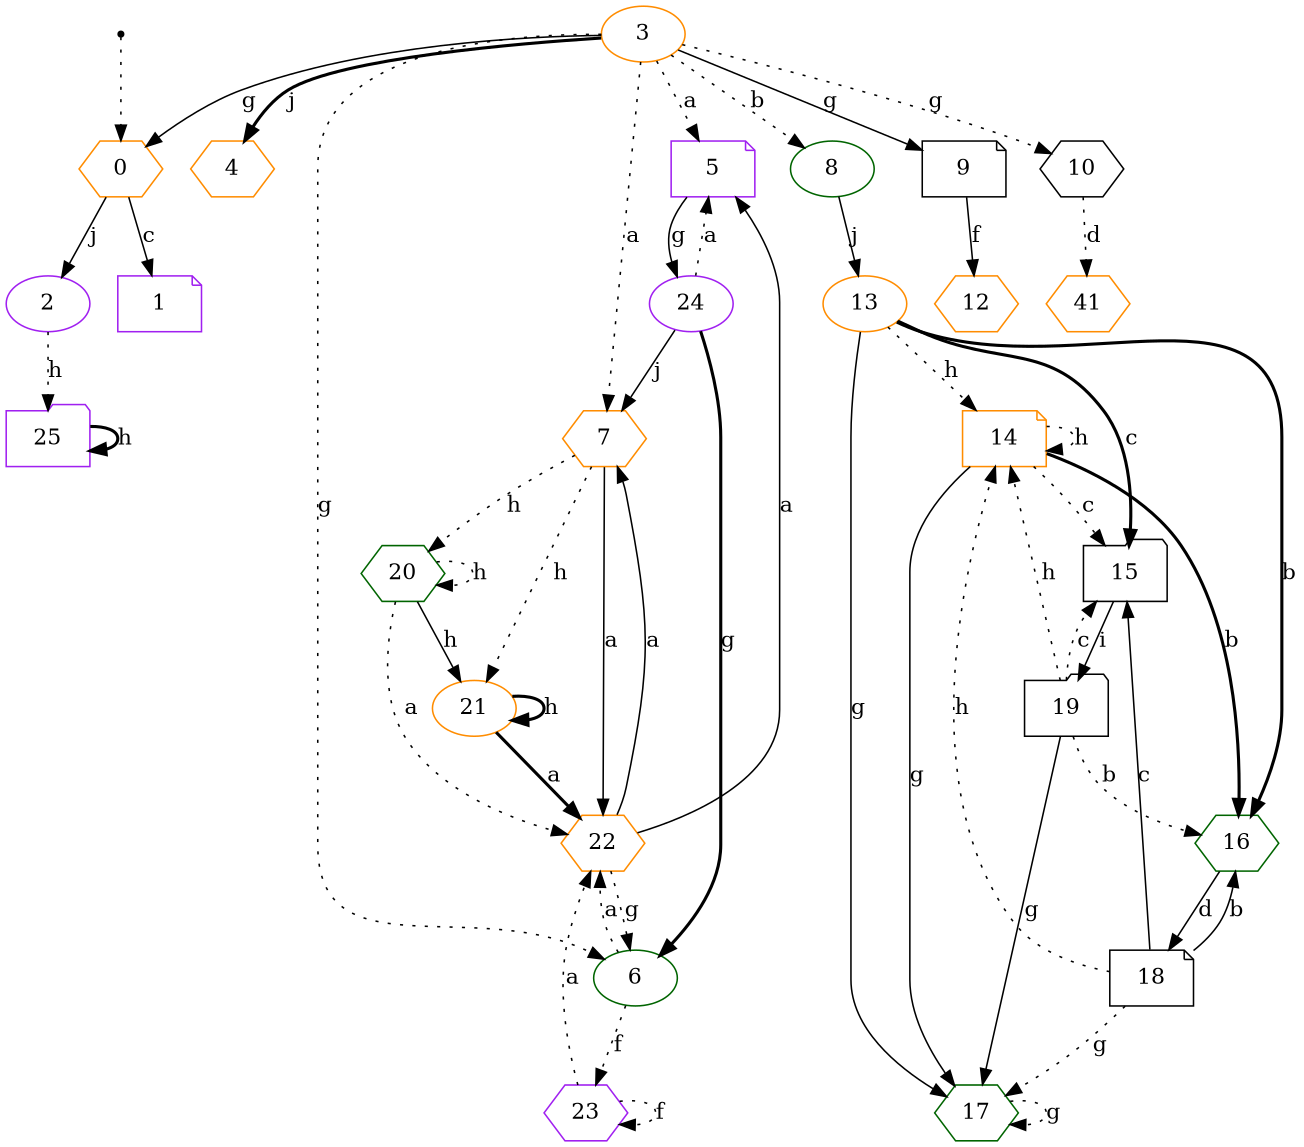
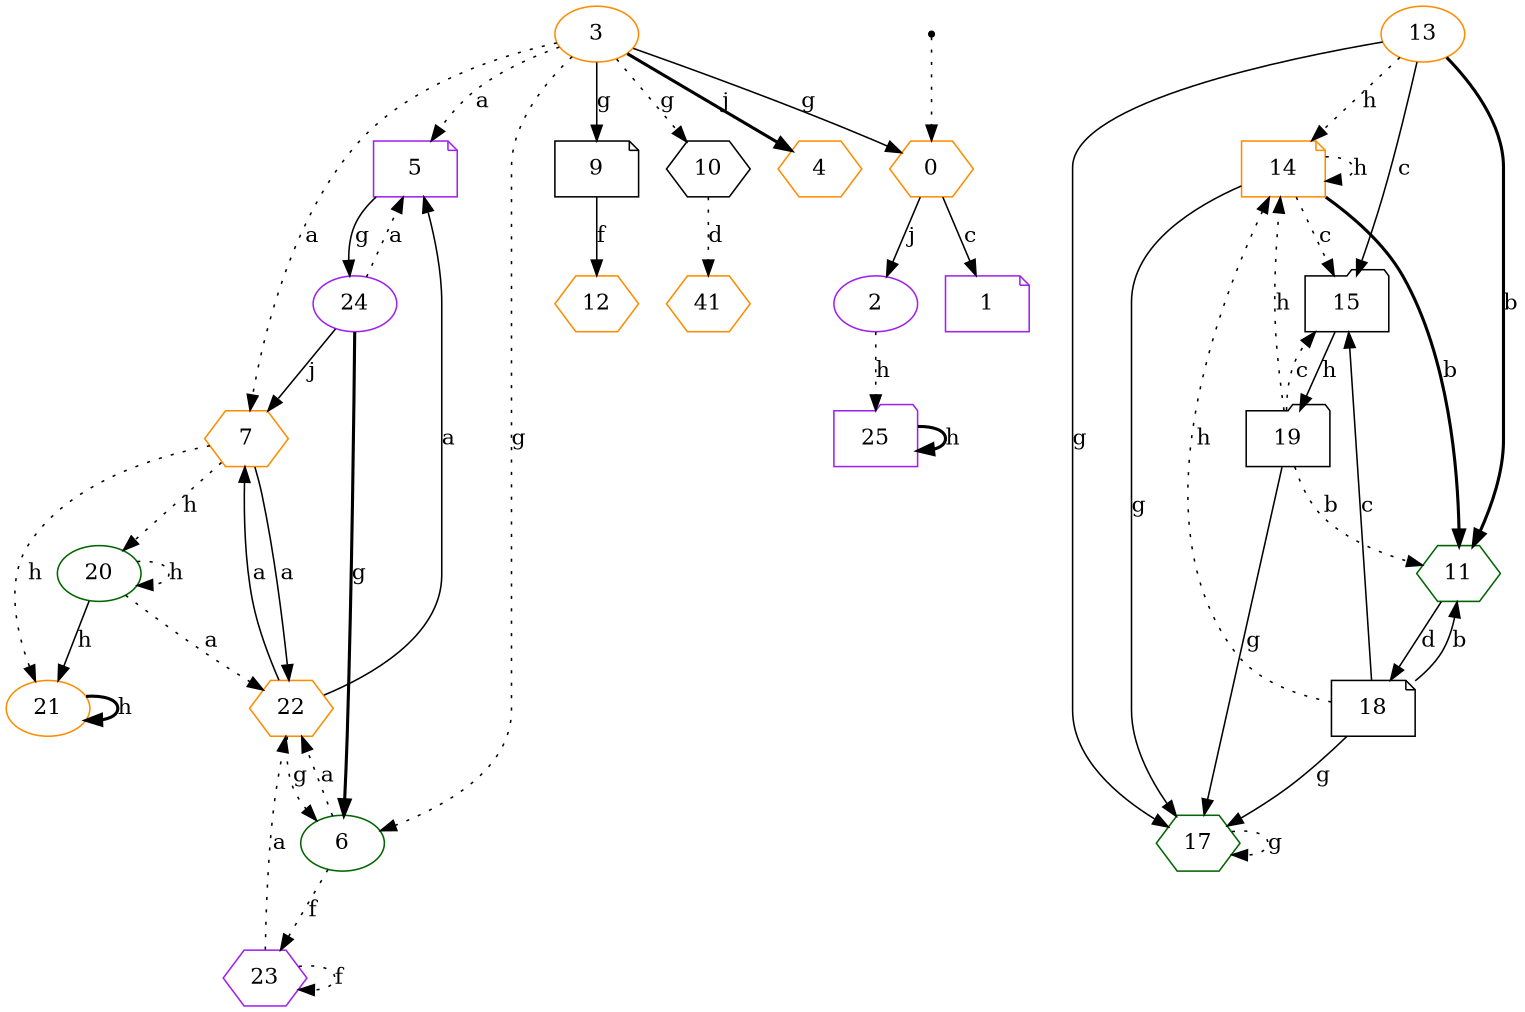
(832, 169) -> none
(1066, 375) -> (1392, 162)
(403, 573) -> (99, 573)
(1103, 641) -> (1330, 371)
(532, 769) -> none
(1237, 843) -> (1459, 573)
(1075, 1050) -> (1297, 781)
